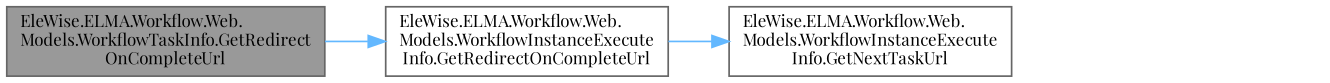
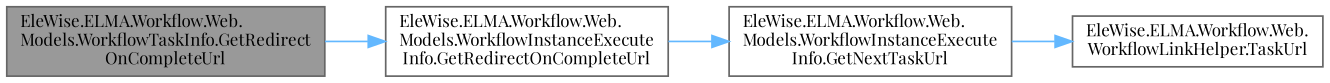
none -> (1198, 41)
